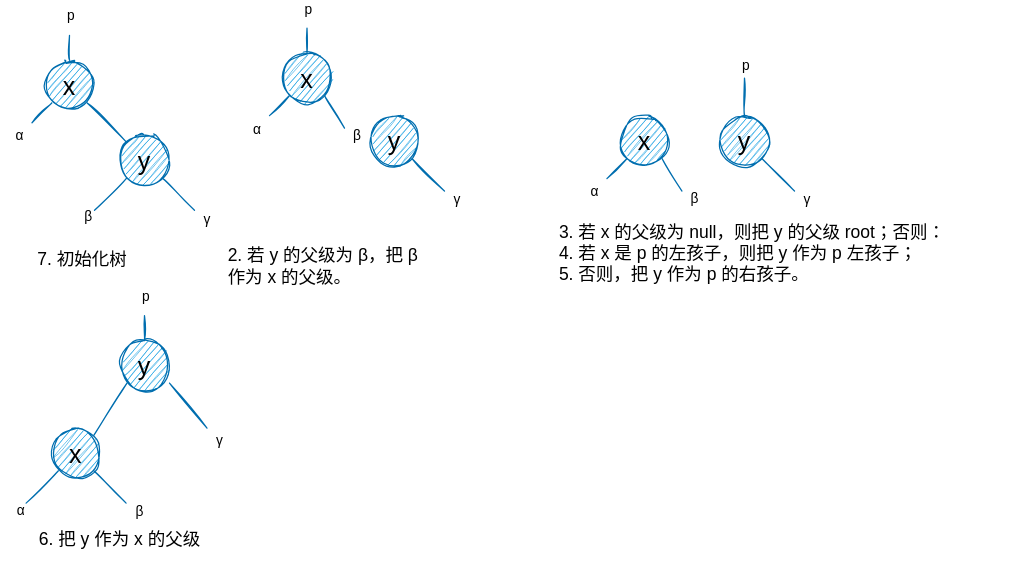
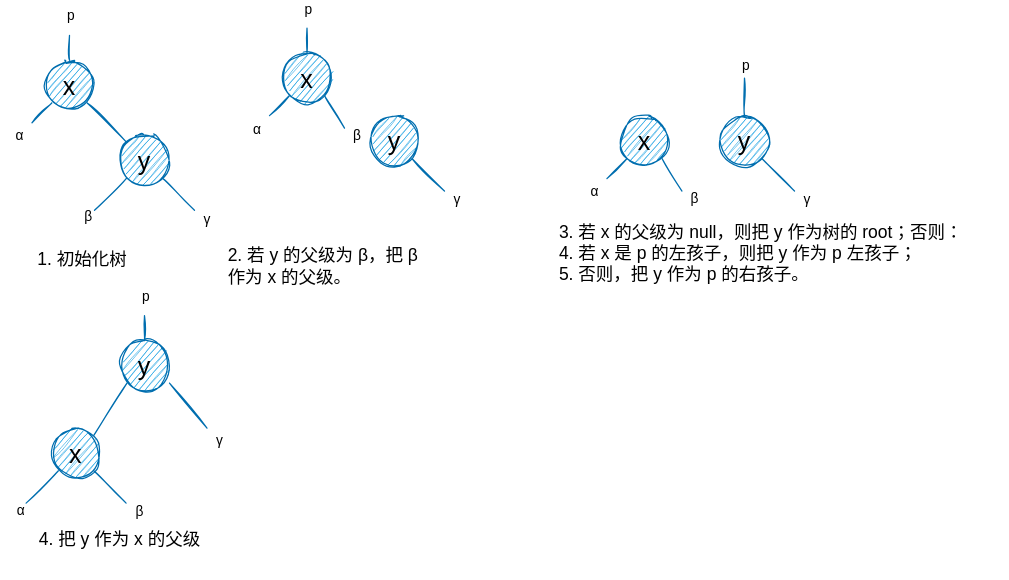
(761, 253) -> (770, 253)
(83, 259) -> (83, 259)
(120, 539) -> (120, 539)
